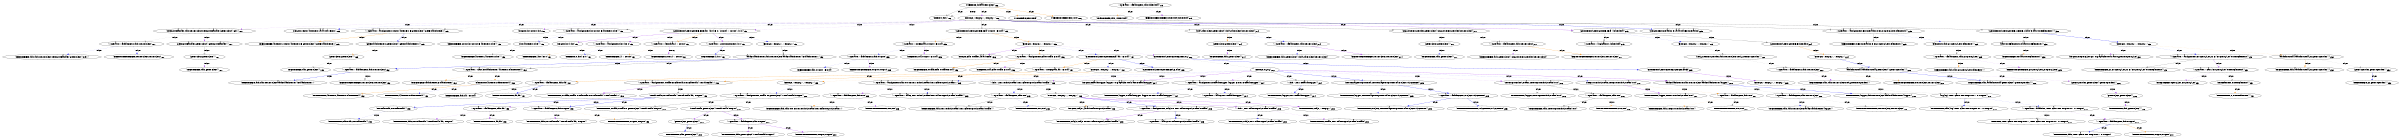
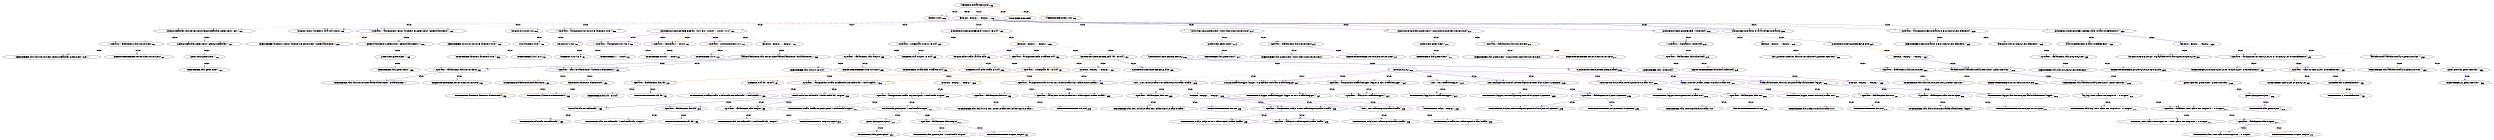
(743, 44) -> (743, 44)
none -> (1686, 50)
(2024, 57) -> none
none -> (763, 83)
(1091, 109) -> none
